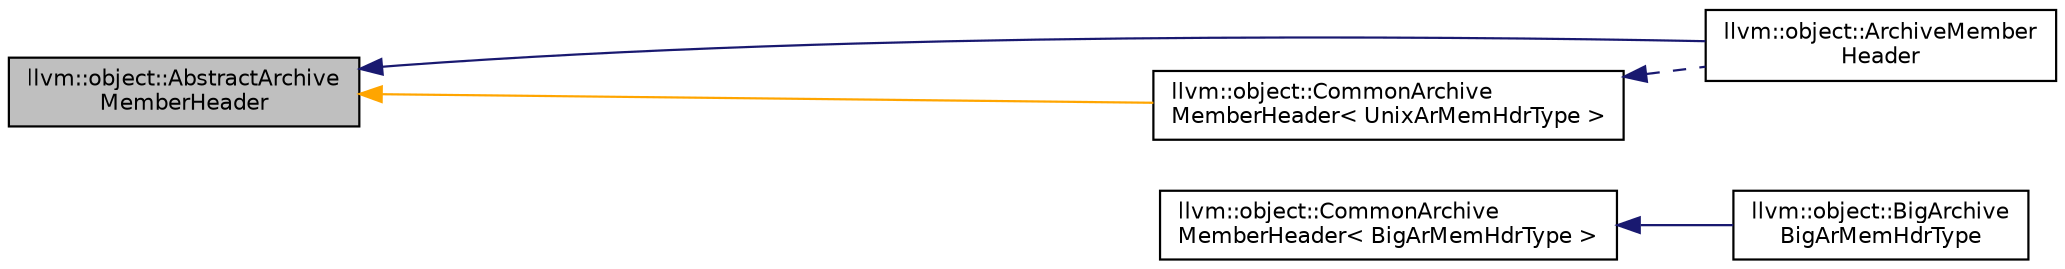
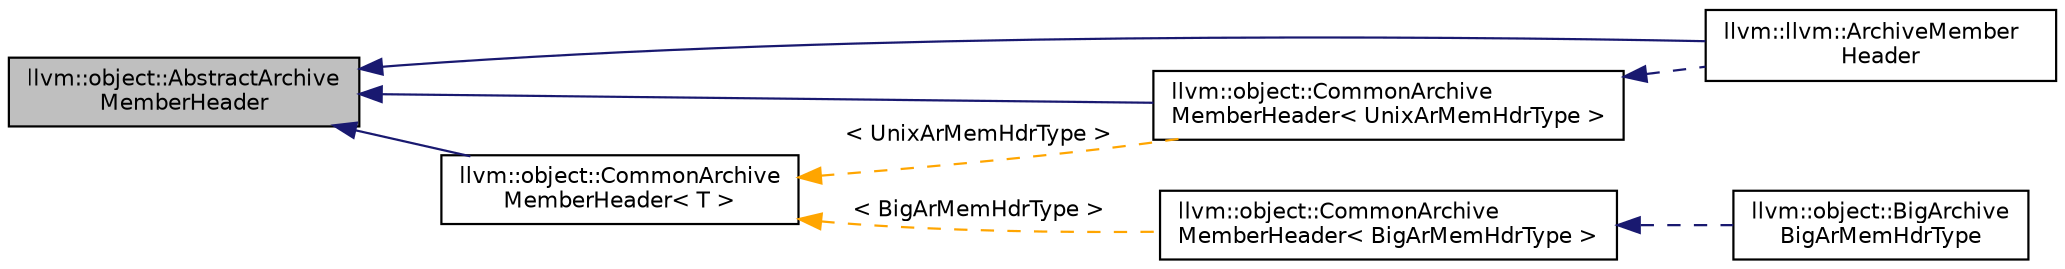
(1881, 45) -> (1881, 45)
(768, 98) -> (768, 98)
none -> (620, 190)
(1687, 225) -> (1687, 225)
